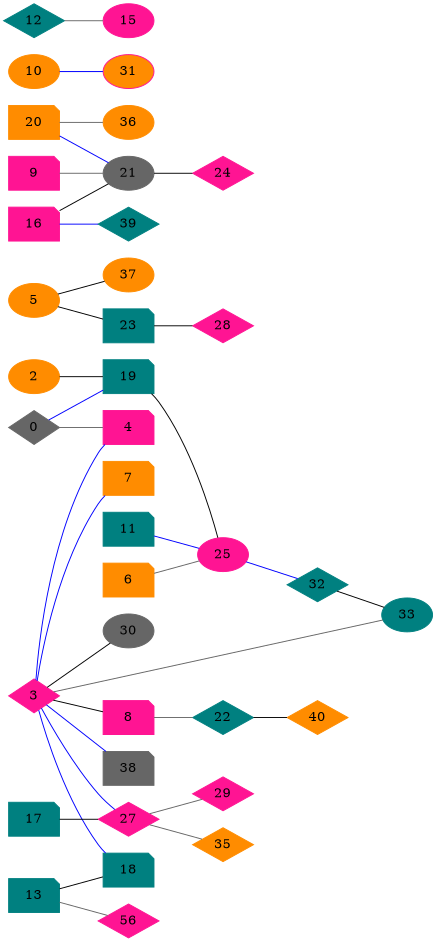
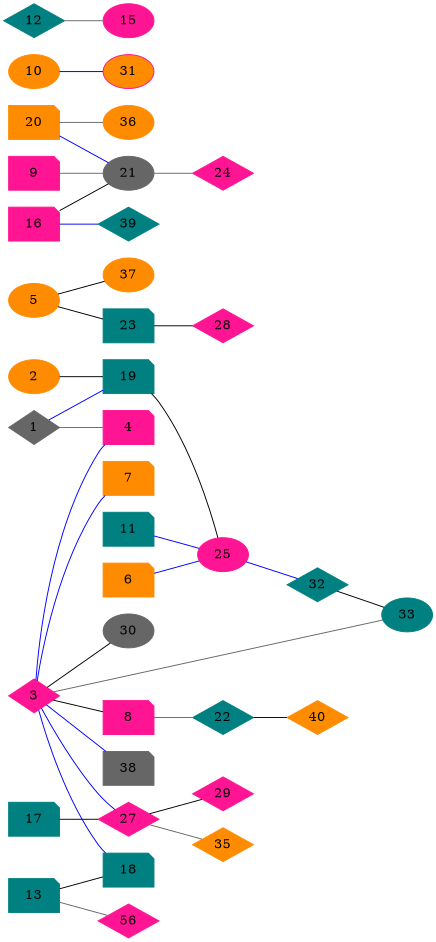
(173, 173) -> (173, 173)
(34, 428) -> (34, 428)
(177, 567) -> (177, 567)
(176, 807) -> (176, 807)
